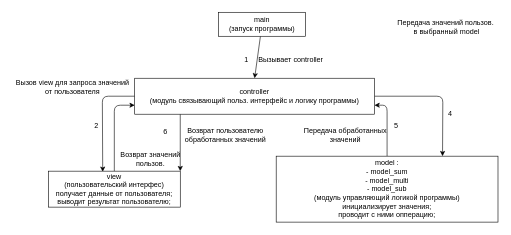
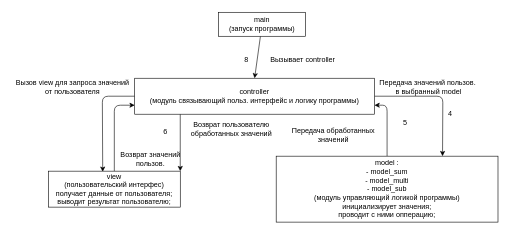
(447, 27) -> (429, 87)
(247, 60) -> (247, 60)
(291, 60) -> (303, 60)
(96, 126) -> none
(396, 126) -> (405, 123)
(225, 135) -> (231, 129)
(345, 135) -> (333, 135)
